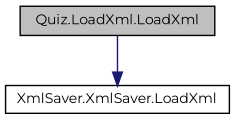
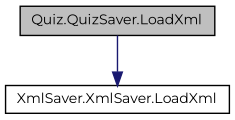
(117, 21) -> (117, 21)
